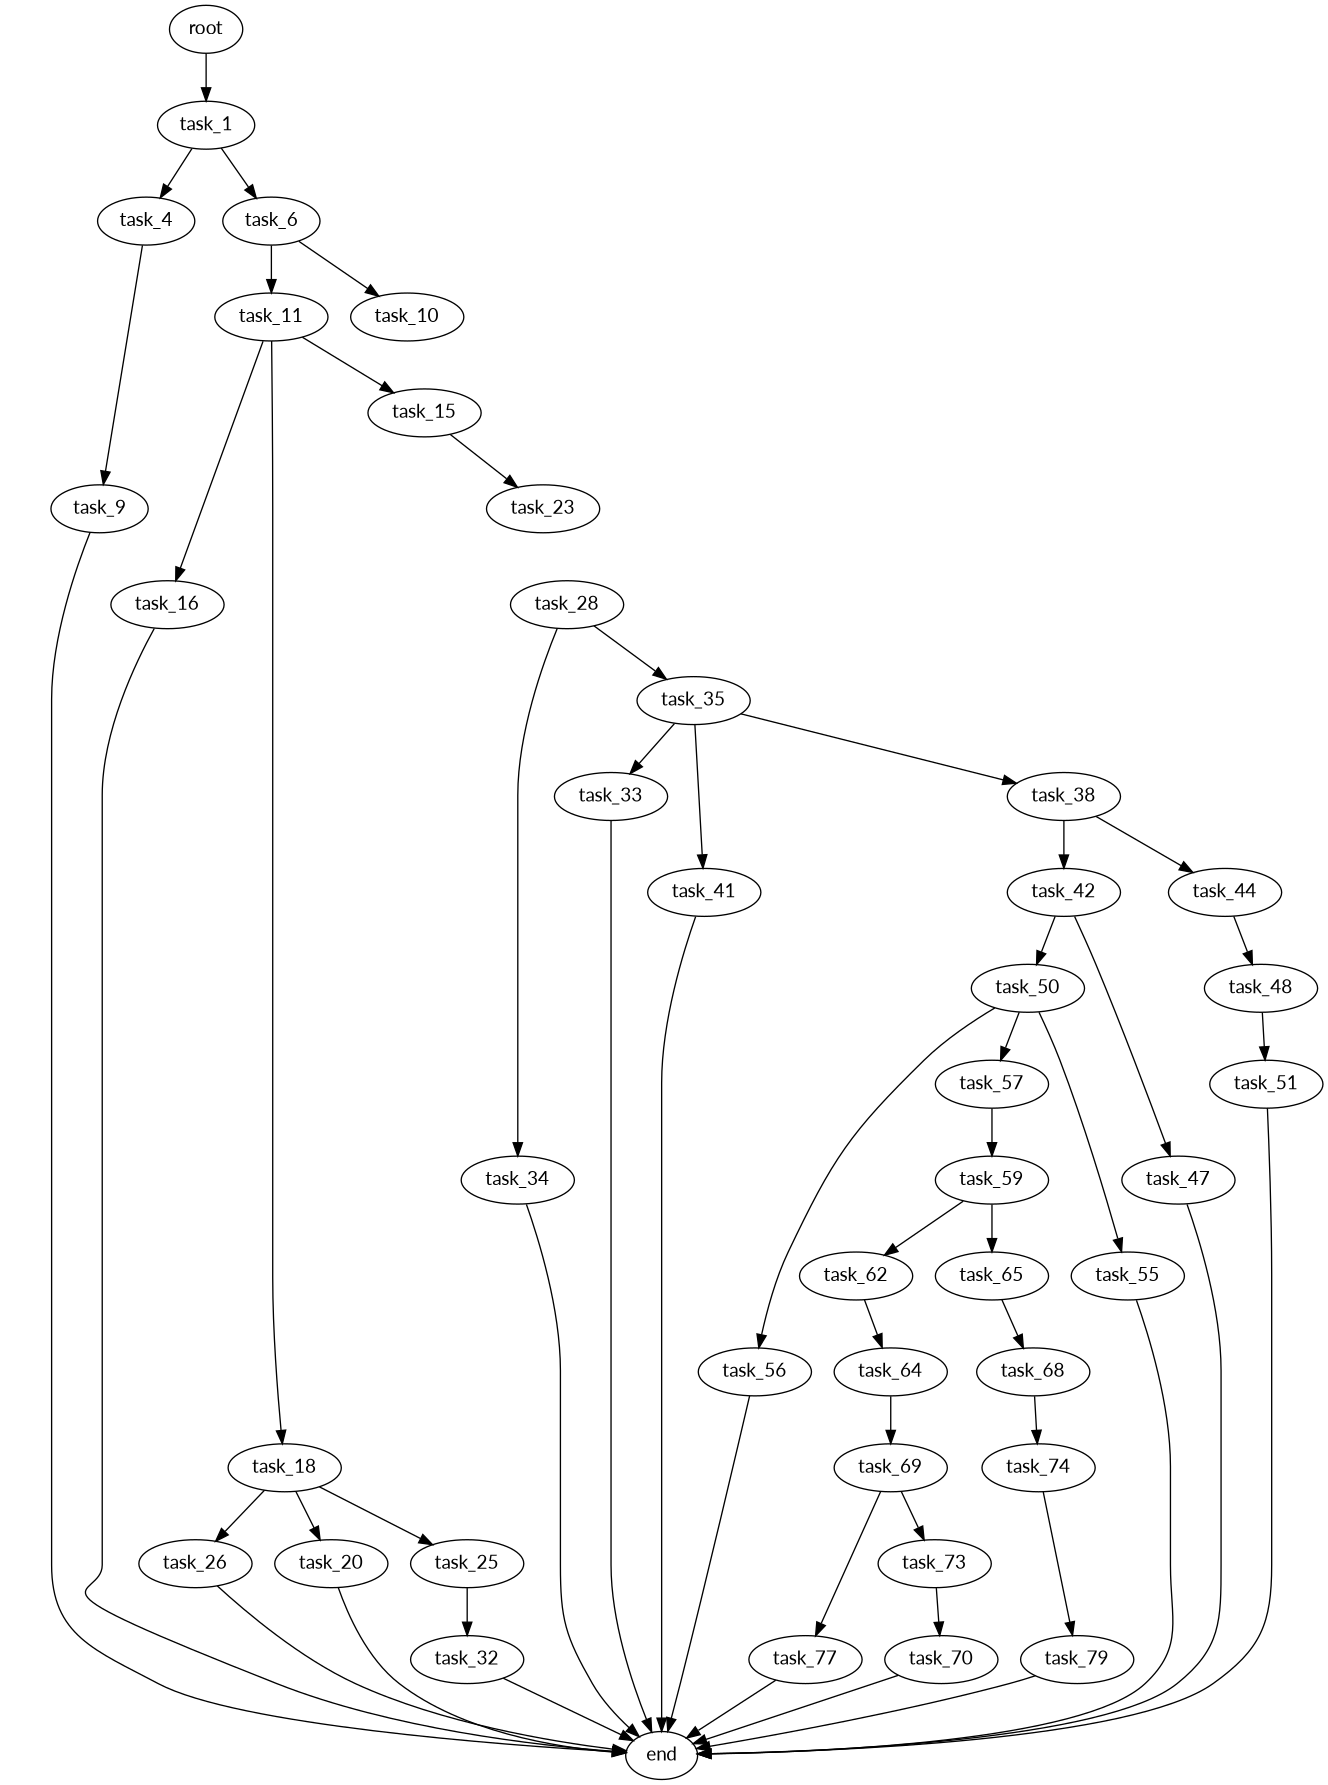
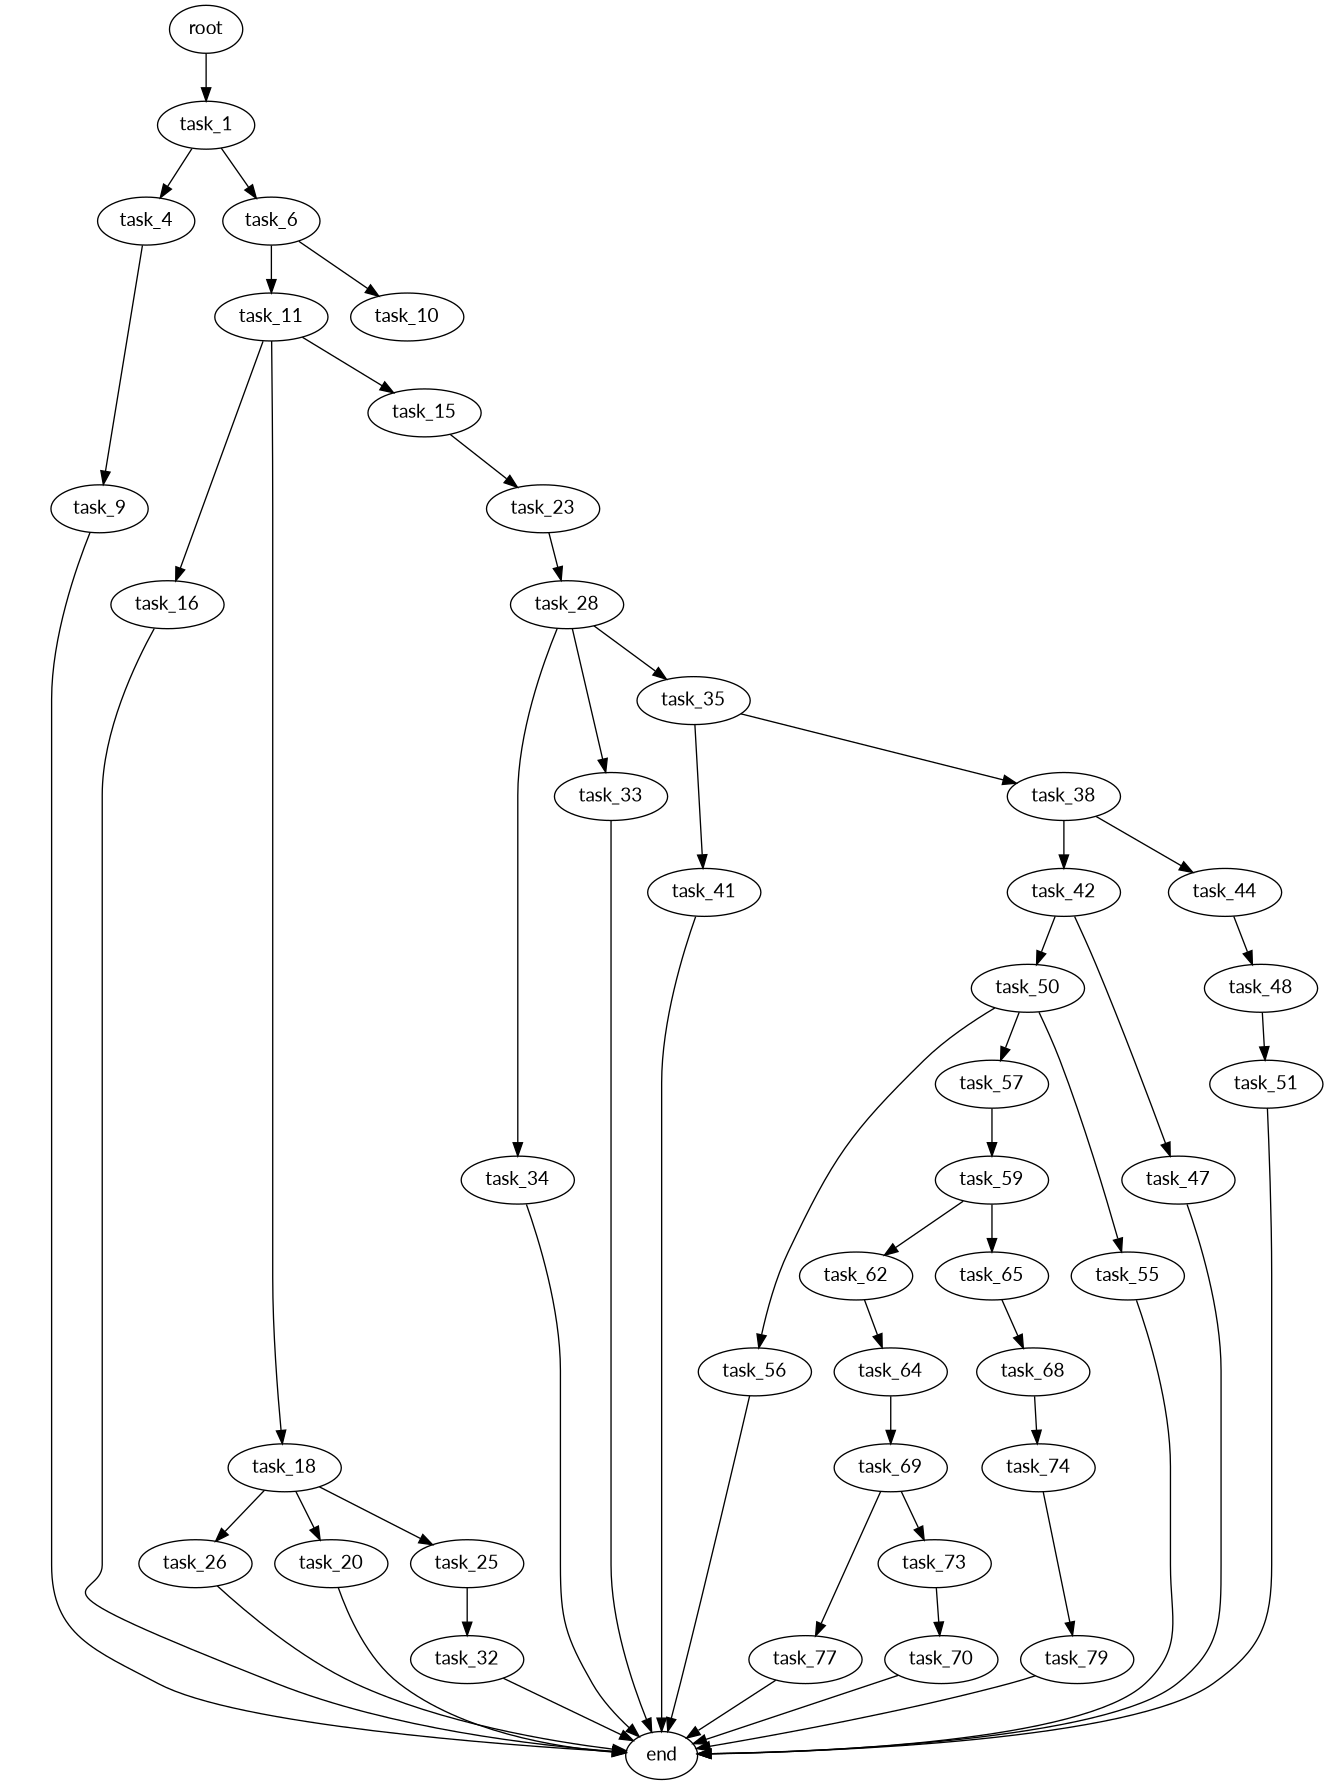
none -> (553, 550)
(657, 744) -> (588, 694)
